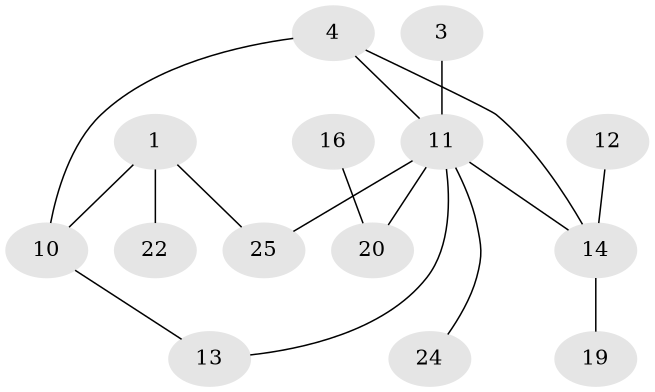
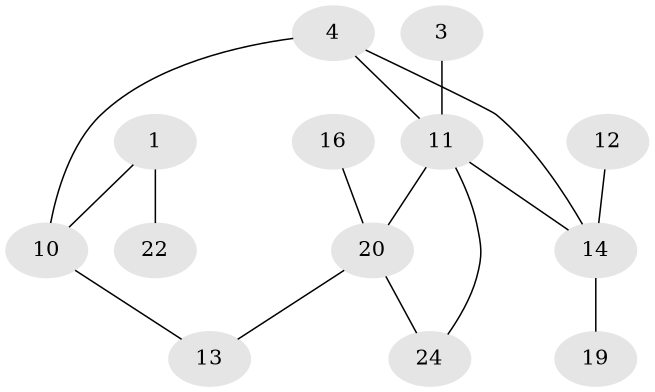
(264, 250) -> none
none -> (401, 305)
(396, 306) -> (291, 305)
